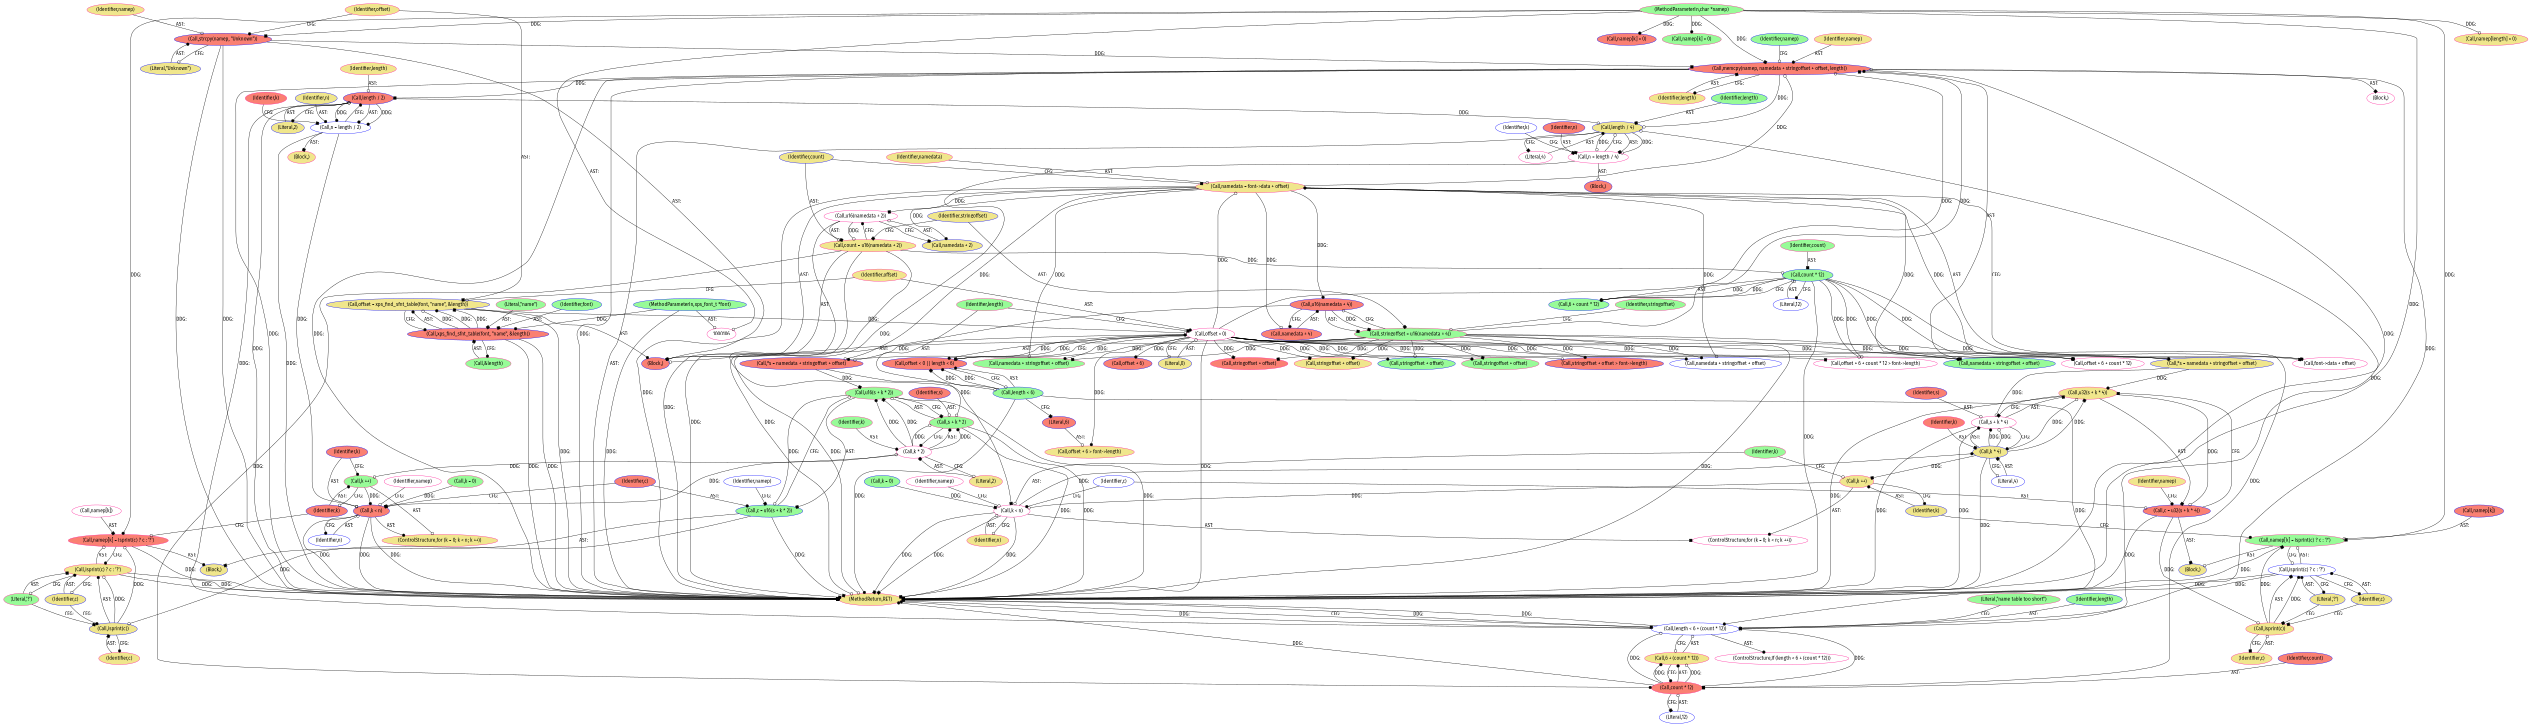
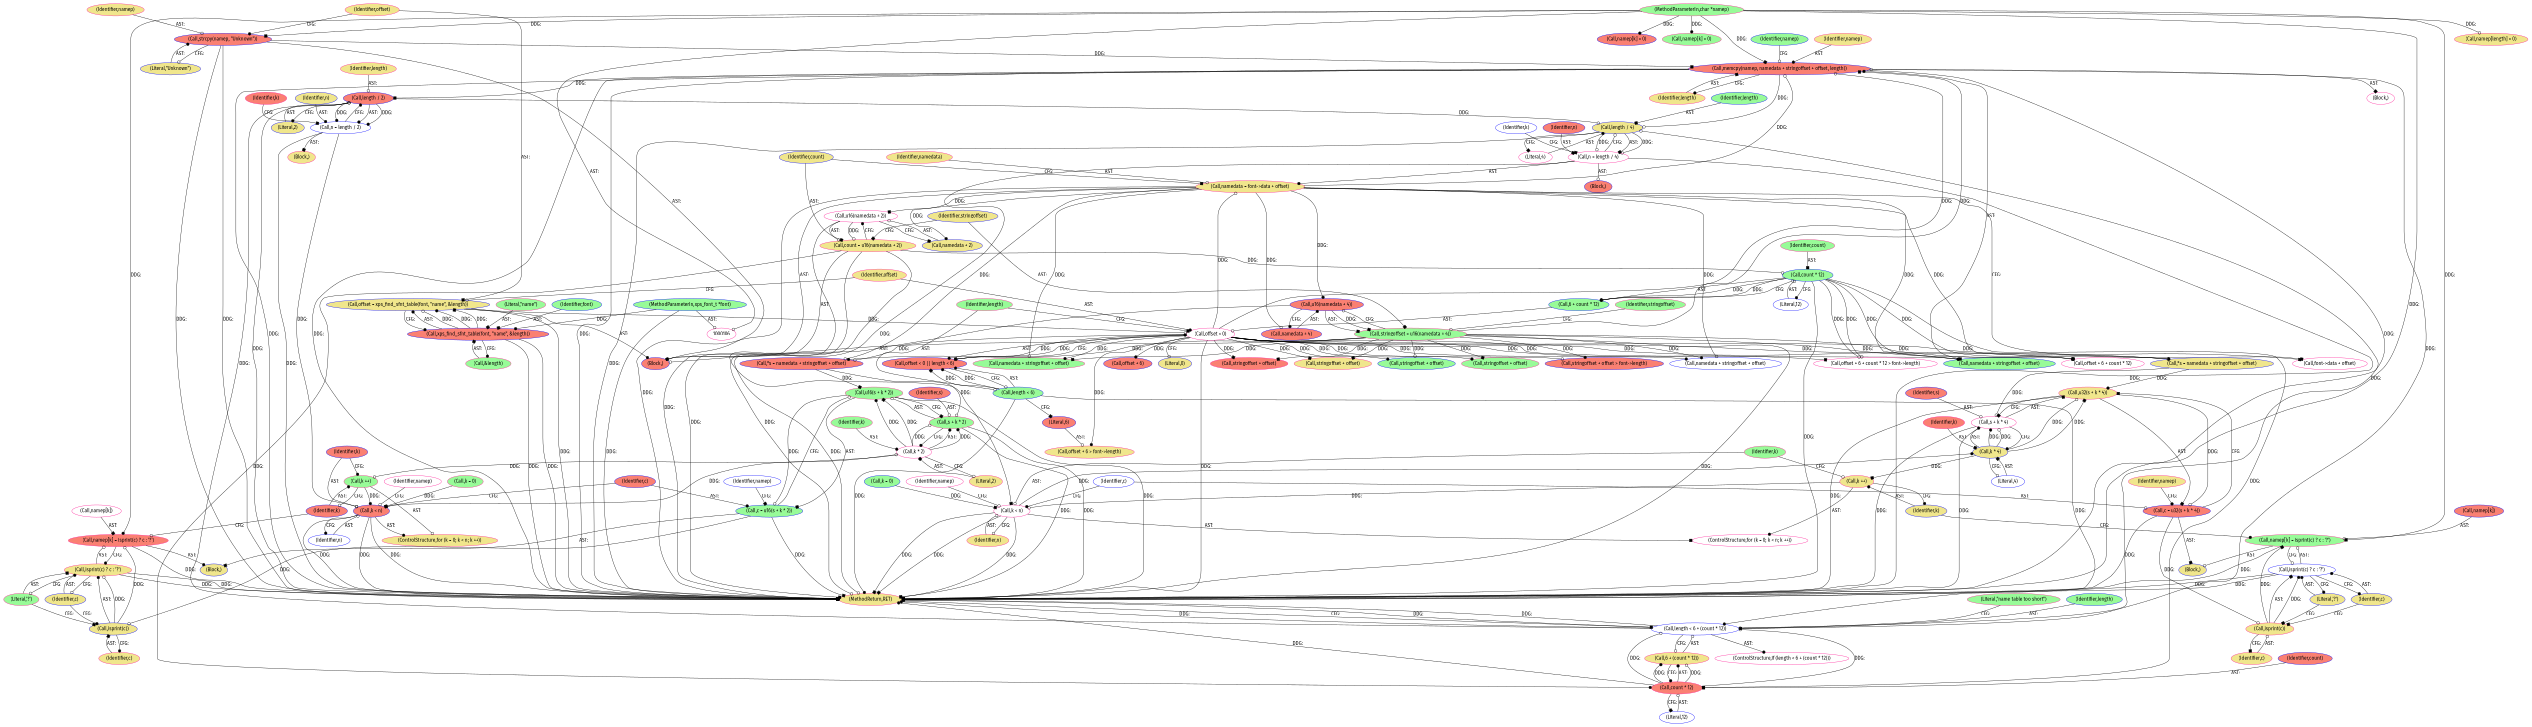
(1874, 198) -> (1438, 174)
(1185, 348) -> (1393, 321)
(615, 364) -> (615, 364)
(1504, 597) -> (1937, 375)
